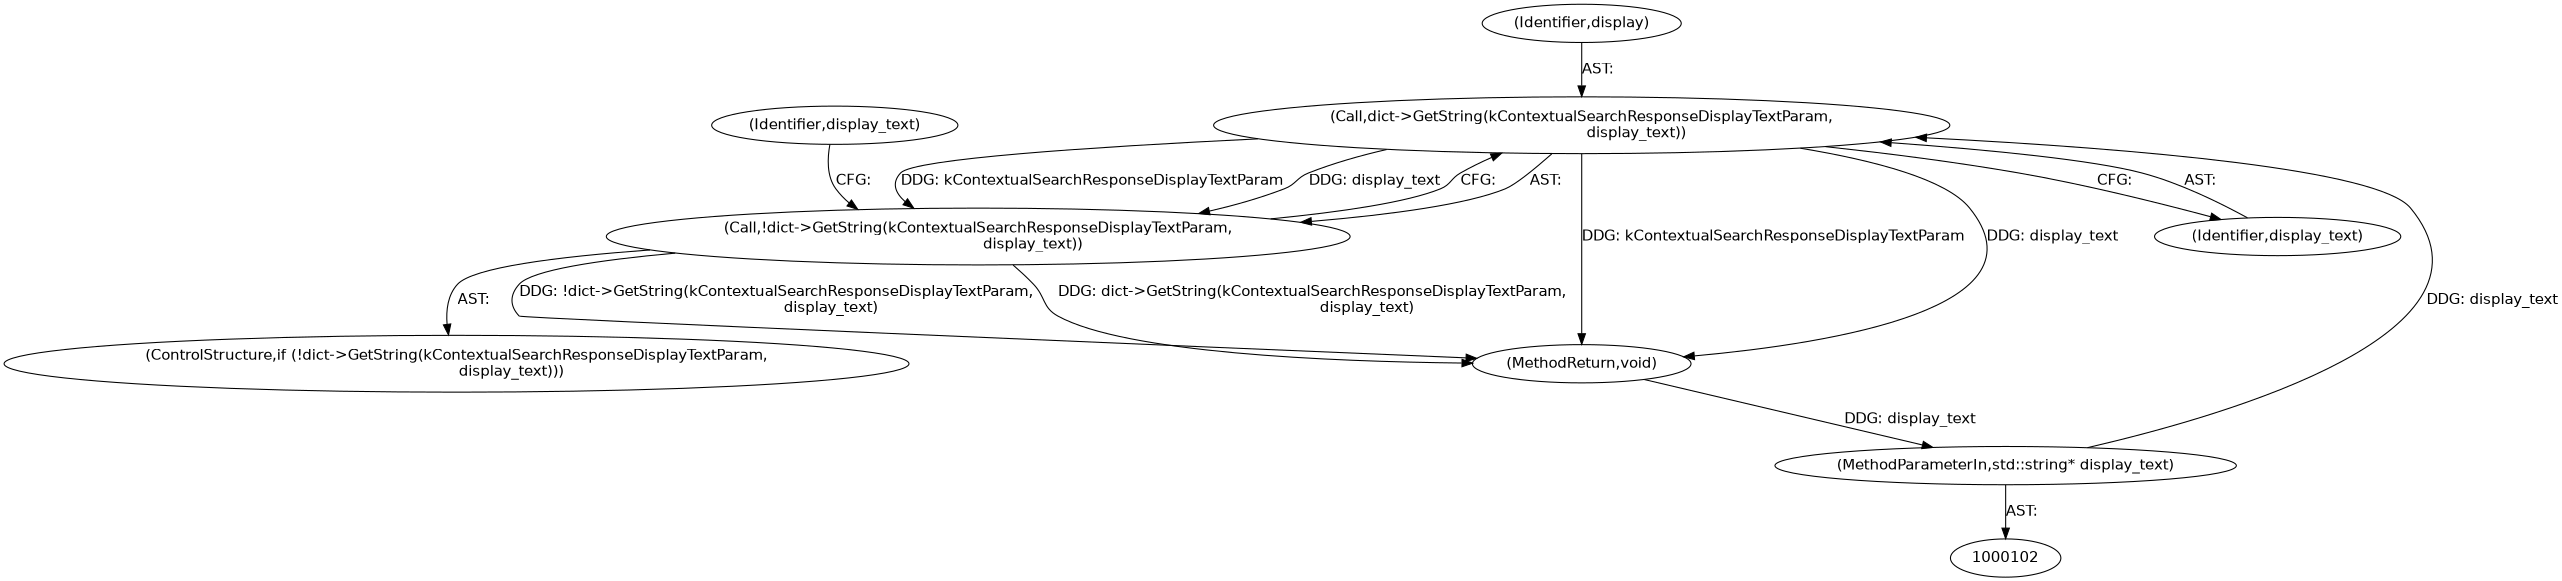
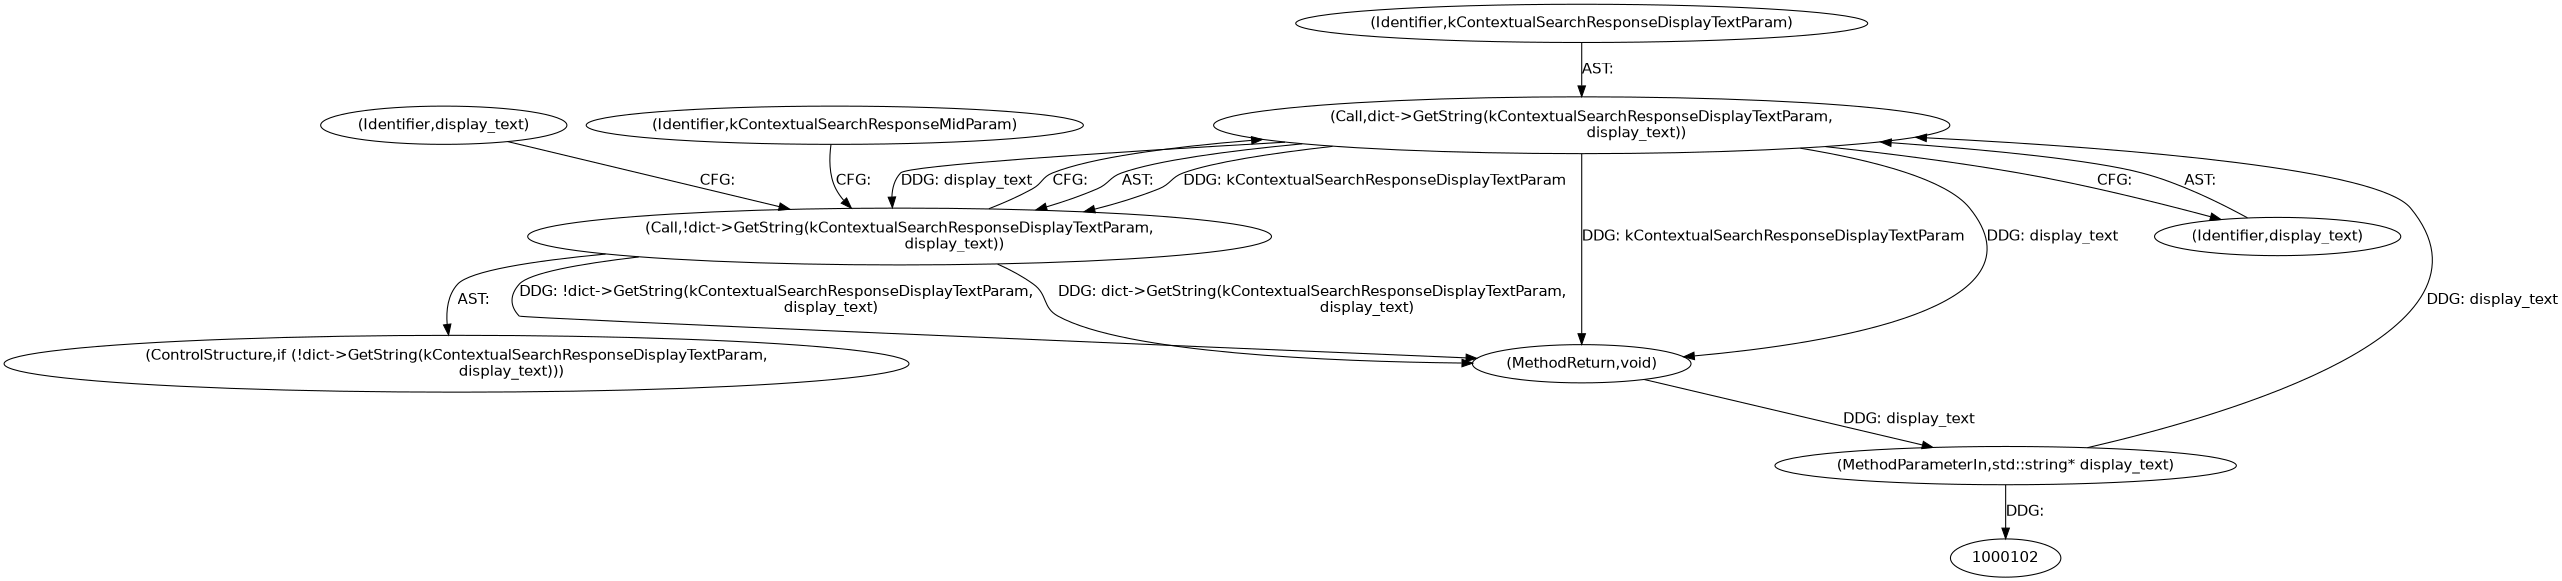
(1582, 23) -> (1582, 23)
none -> (835, 125)
(2024, 512) -> (2027, 512)
